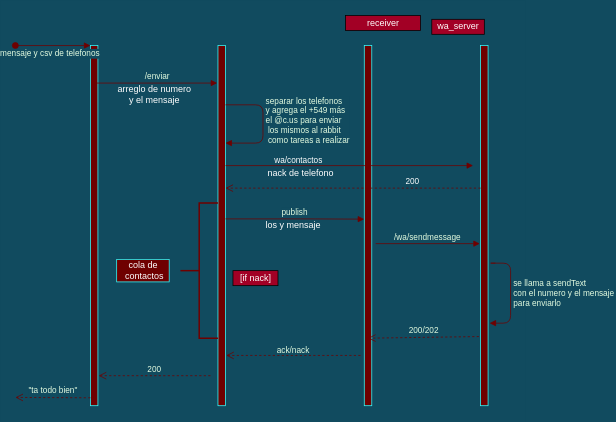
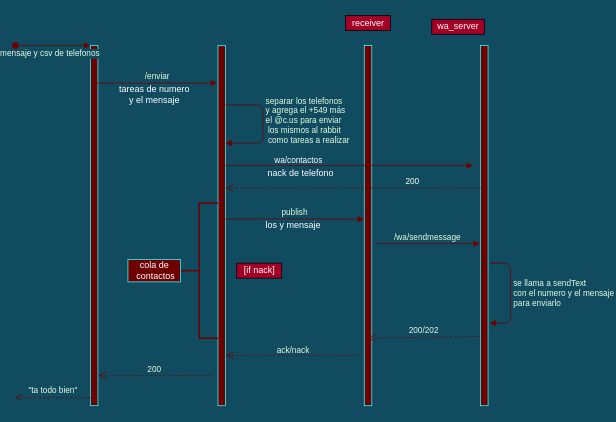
(383, 23) -> (368, 23)
(155, 94) -> (155, 94)
(143, 270) -> (154, 270)
(255, 278) -> (259, 270)
